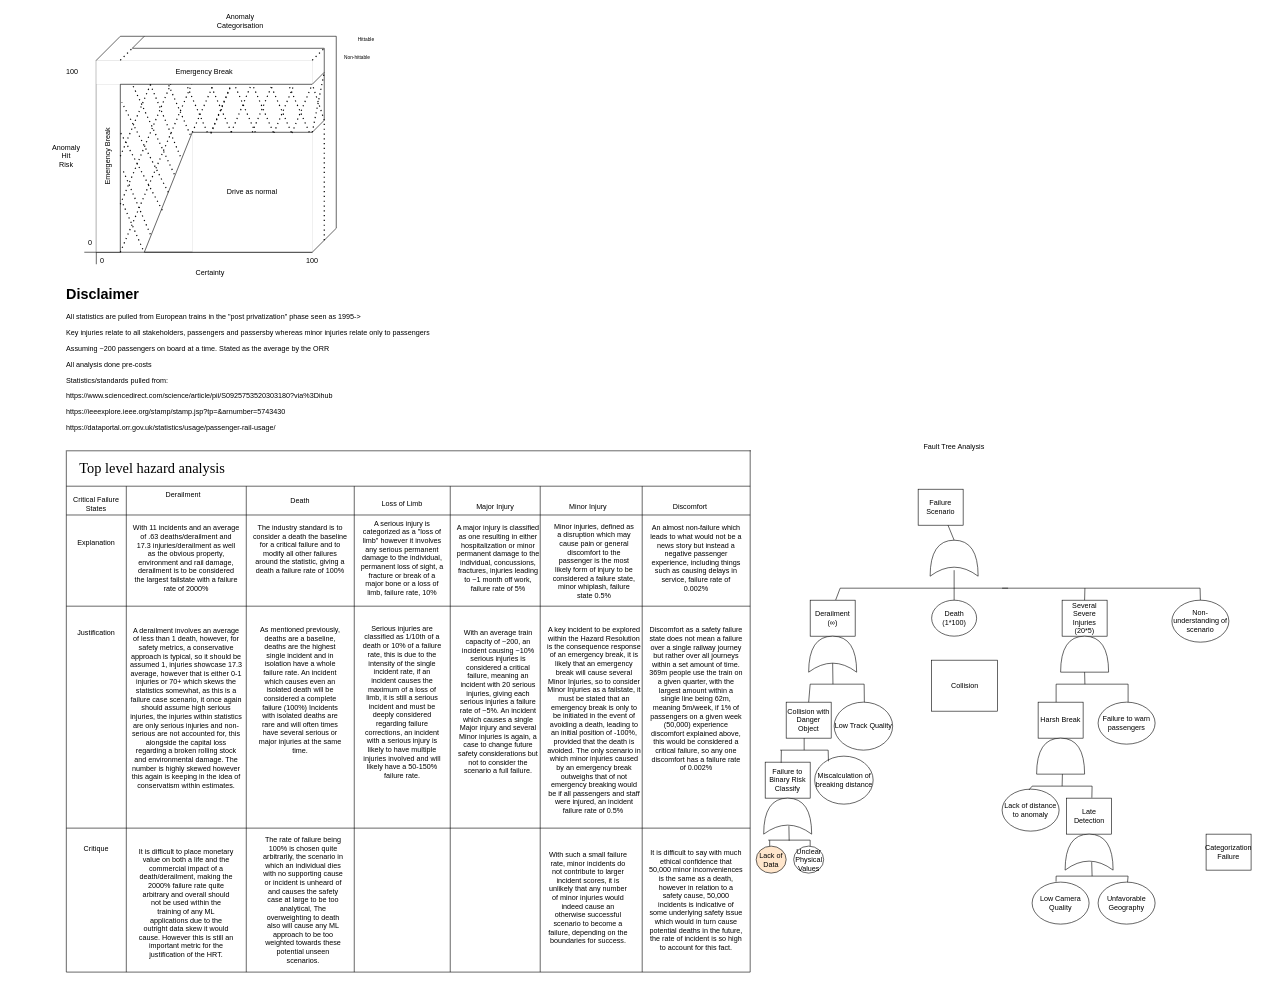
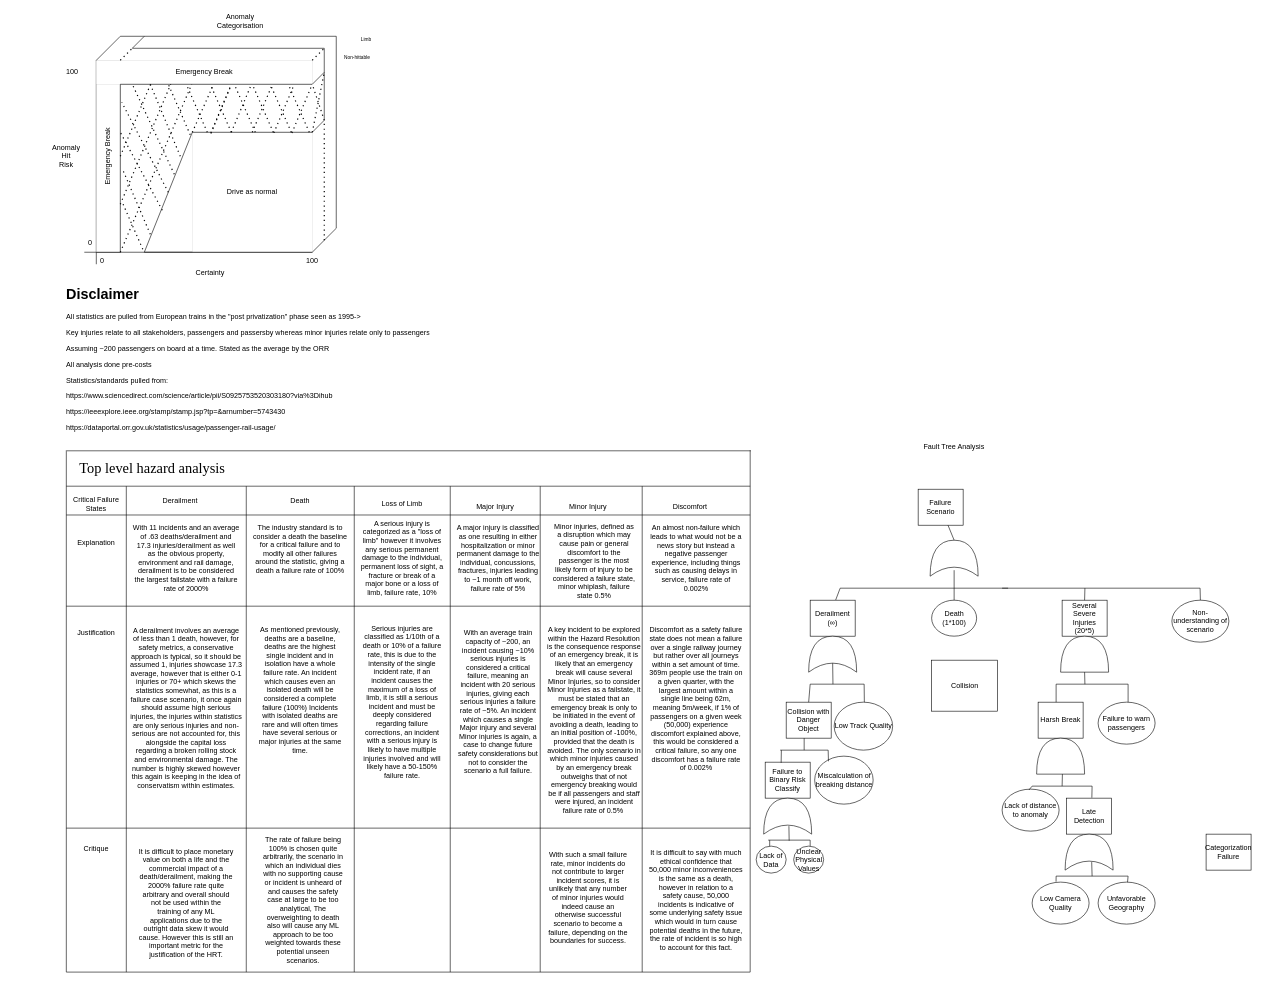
(366, 39) -> (366, 39)
(183, 495) -> (180, 501)
(771, 860) -> (771, 860)
